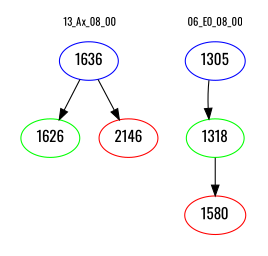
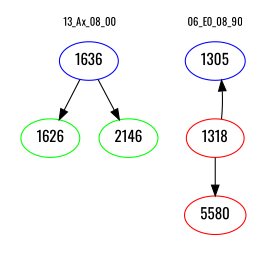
(215, 23) -> (215, 23)
(208, 94) -> (222, 105)
(128, 138) -> (128, 138)
(215, 138) -> (215, 138)
(215, 215) -> (215, 215)
